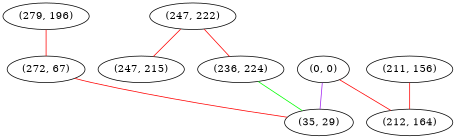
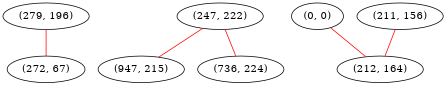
(141, 69) -> (141, 69)
(241, 69) -> (241, 69)
(319, 122) -> none
